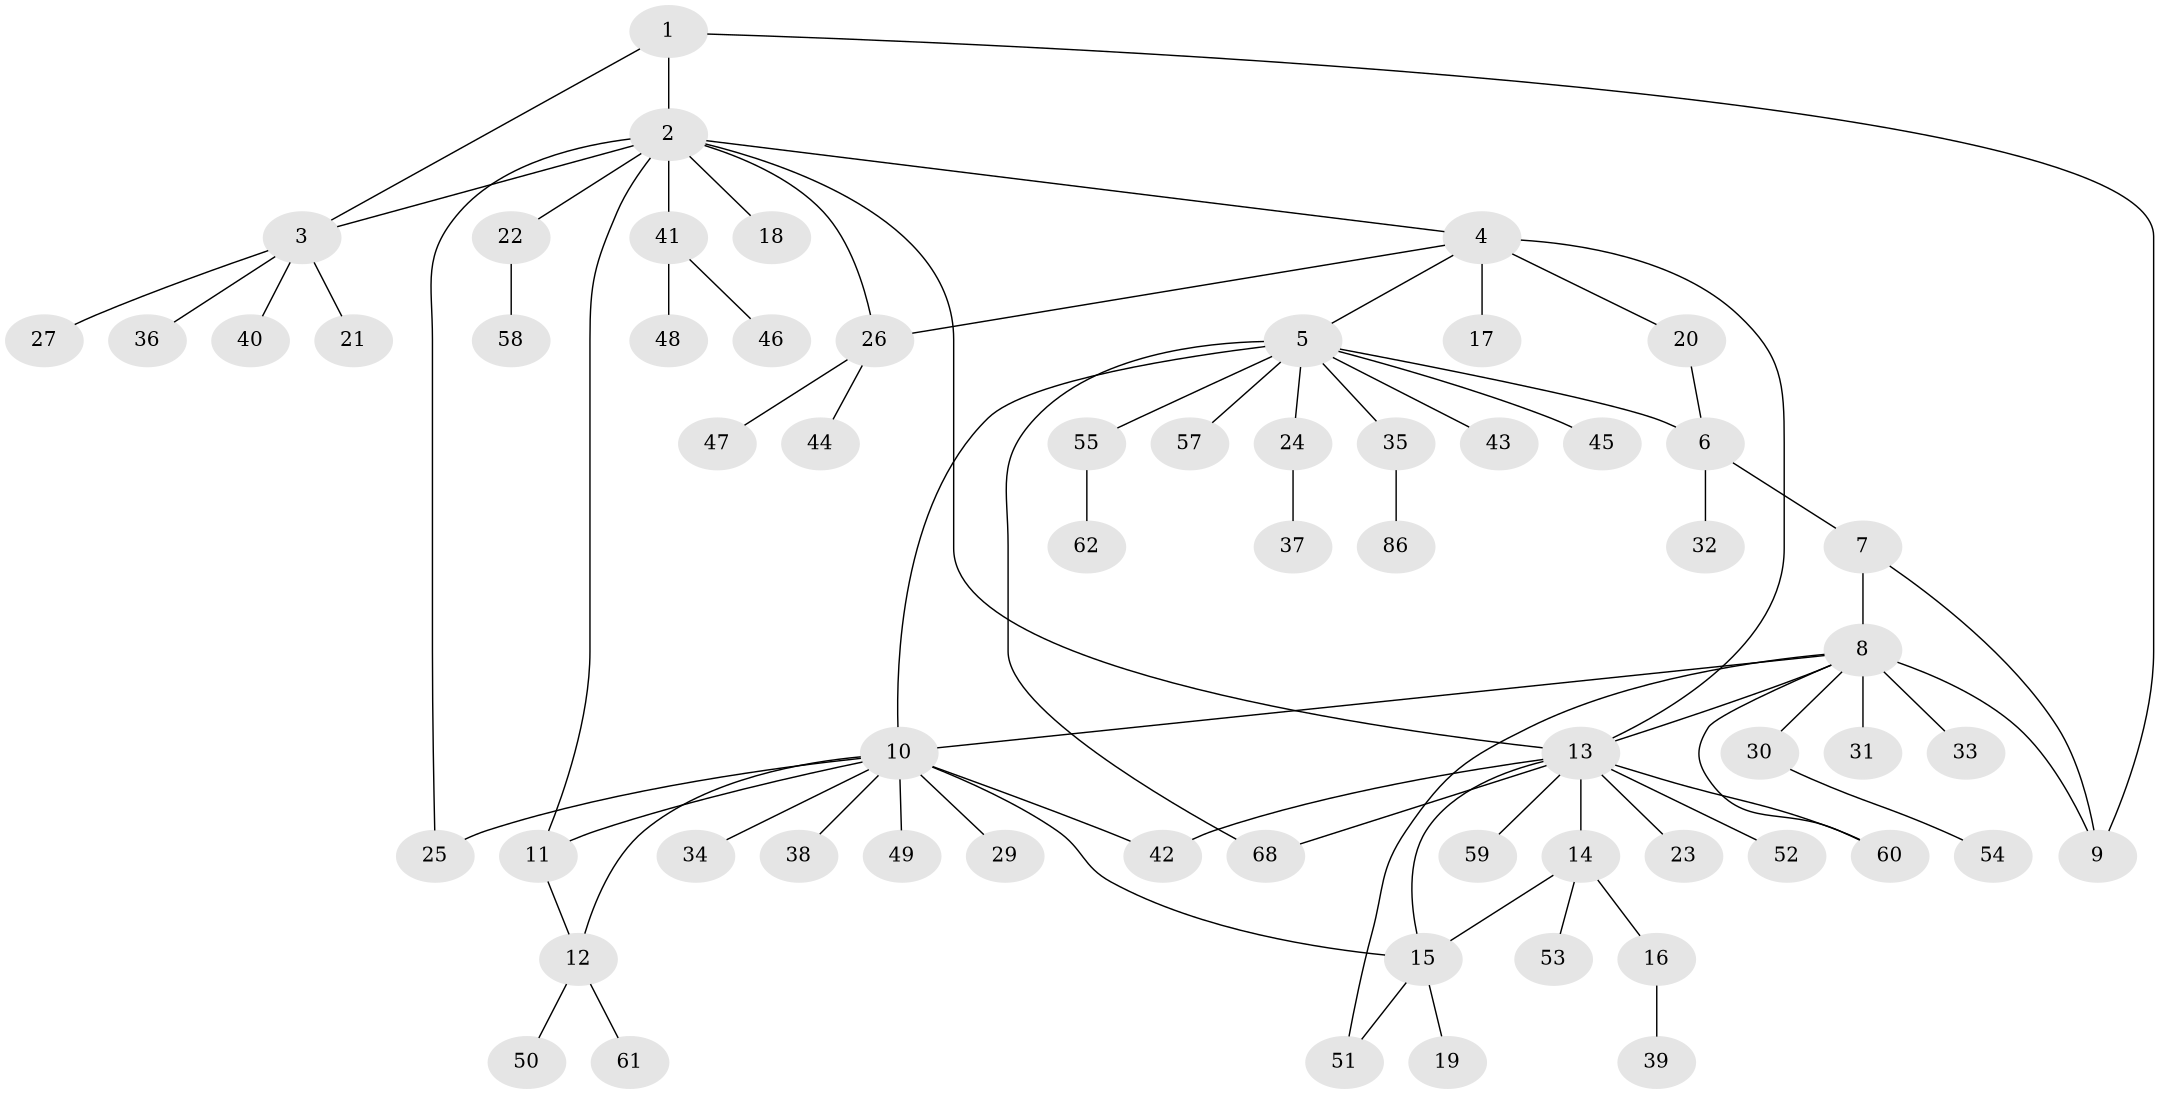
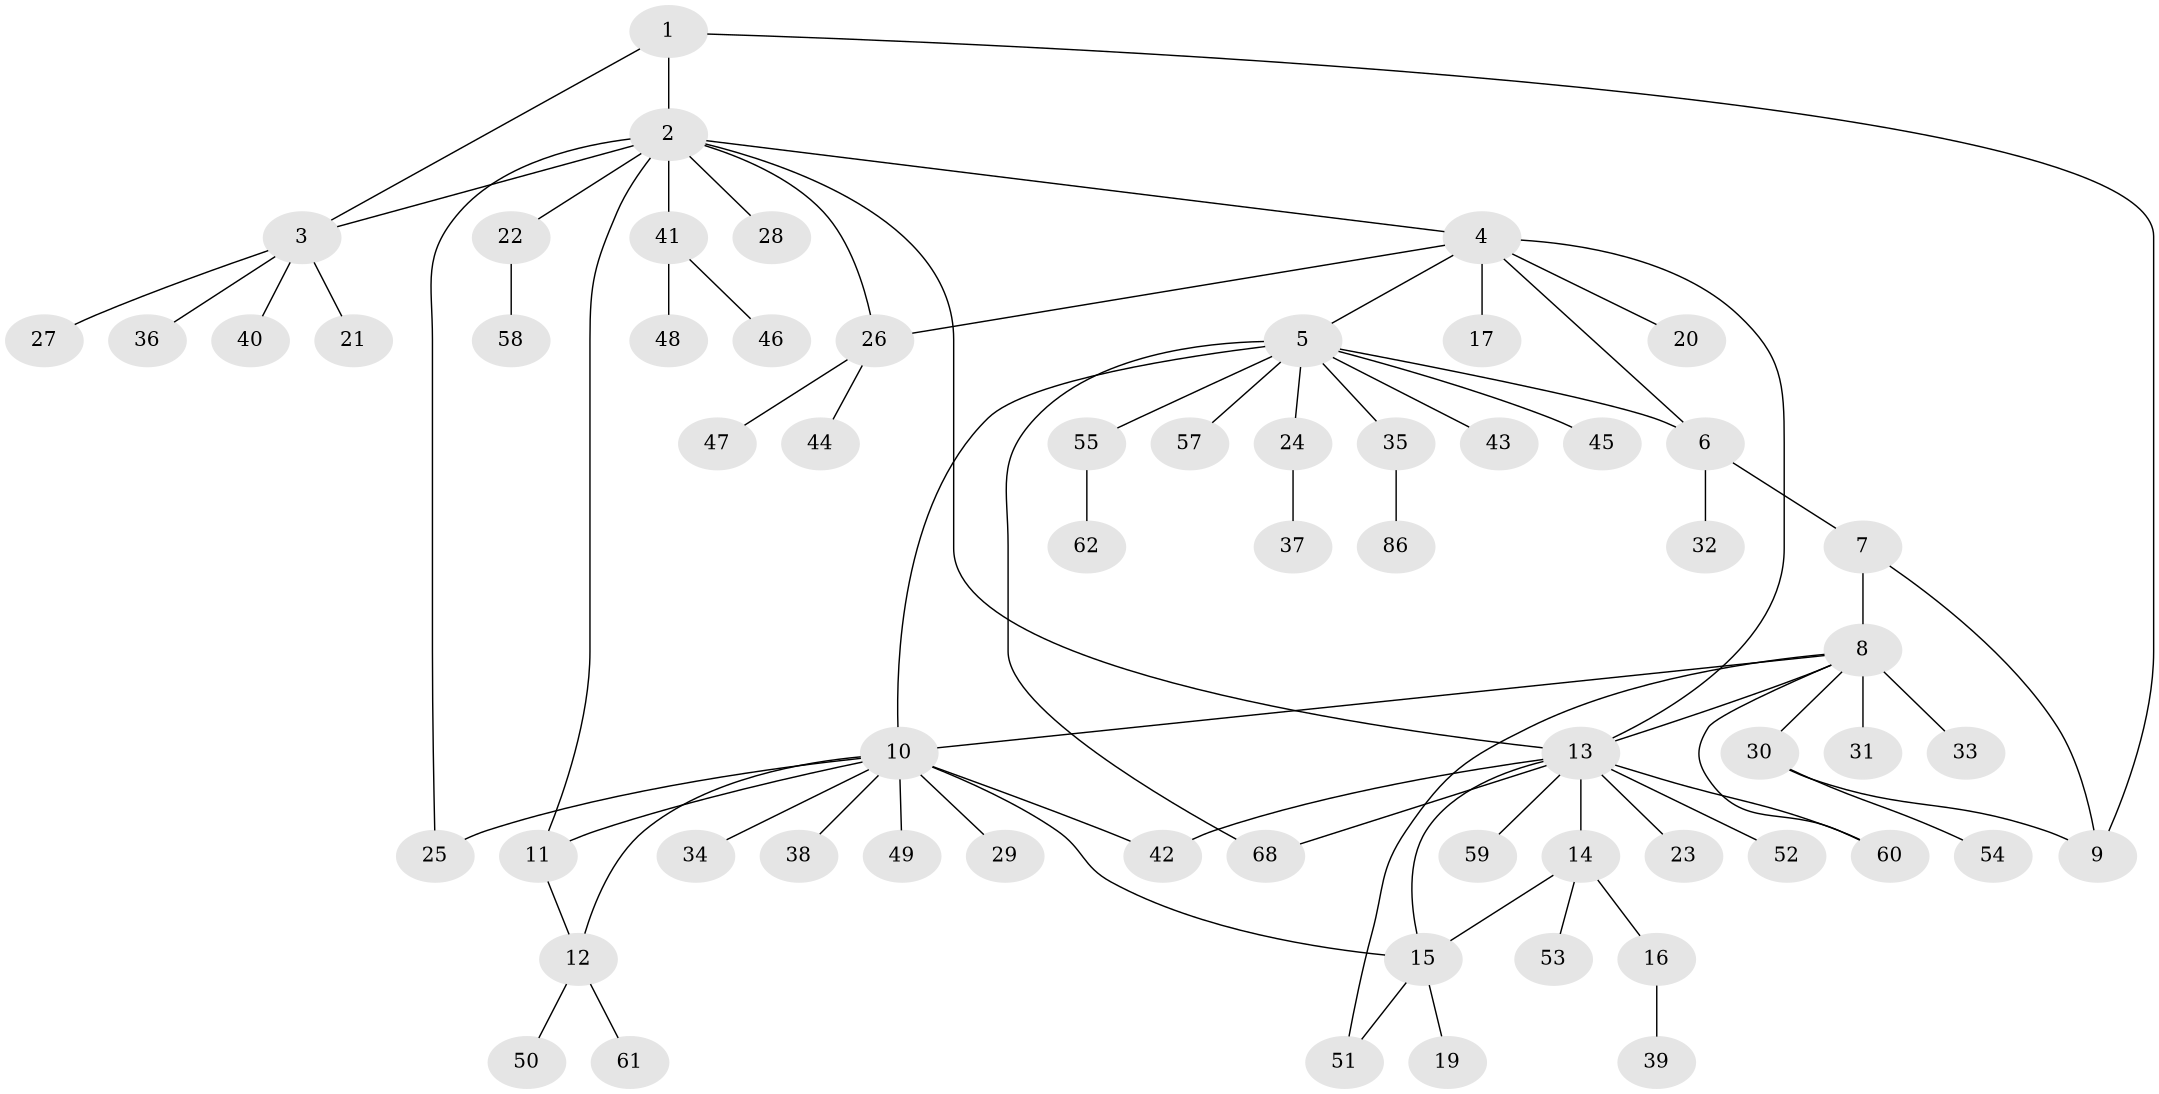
(772, 238) -> (772, 238)
(1696, 392) -> (1594, 341)
(2013, 724) -> (1929, 805)
